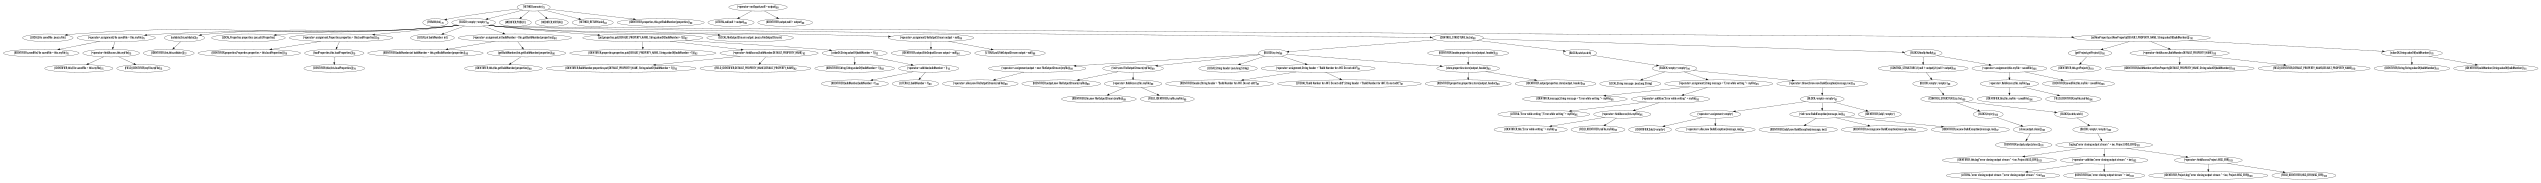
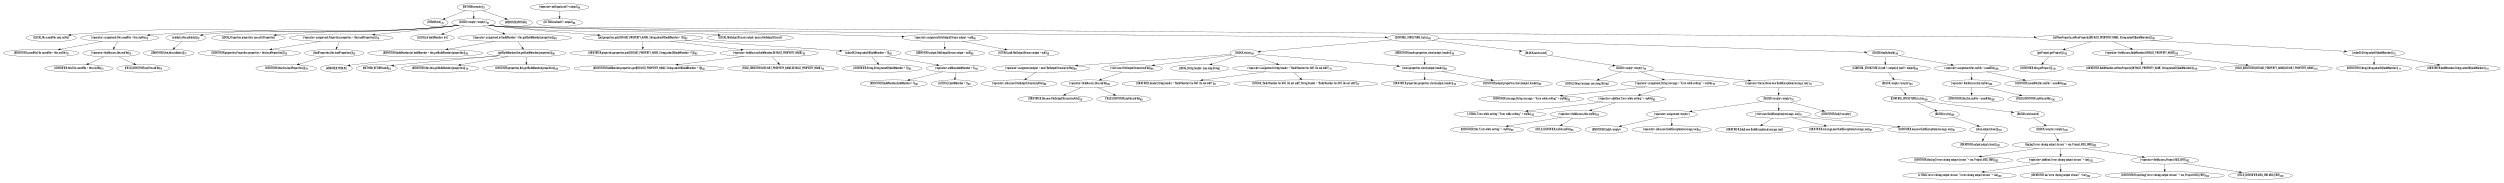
(525, 14) -> (424, 59)
(562, 14) -> (446, 60)
(591, 14) -> (526, 60)
(785, 23) -> none
(1496, 53) -> (1453, 53)
(1061, 84) -> none
